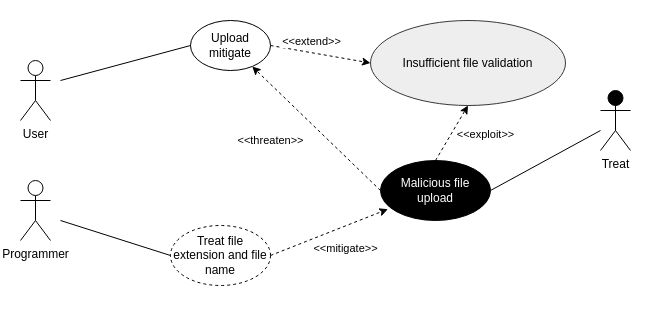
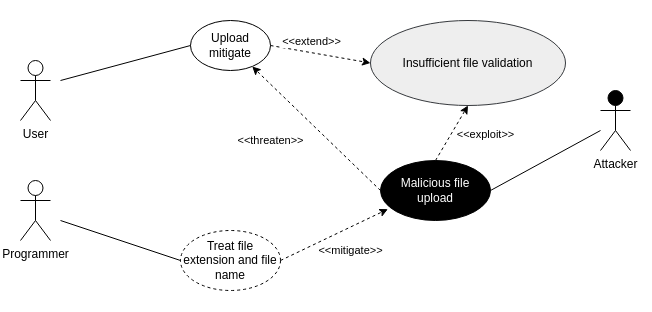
(616, 165) -> (616, 165)
(221, 256) -> (231, 261)
